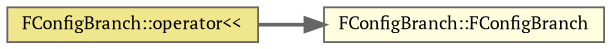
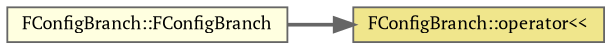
(282, 25) -> (311, 25)
